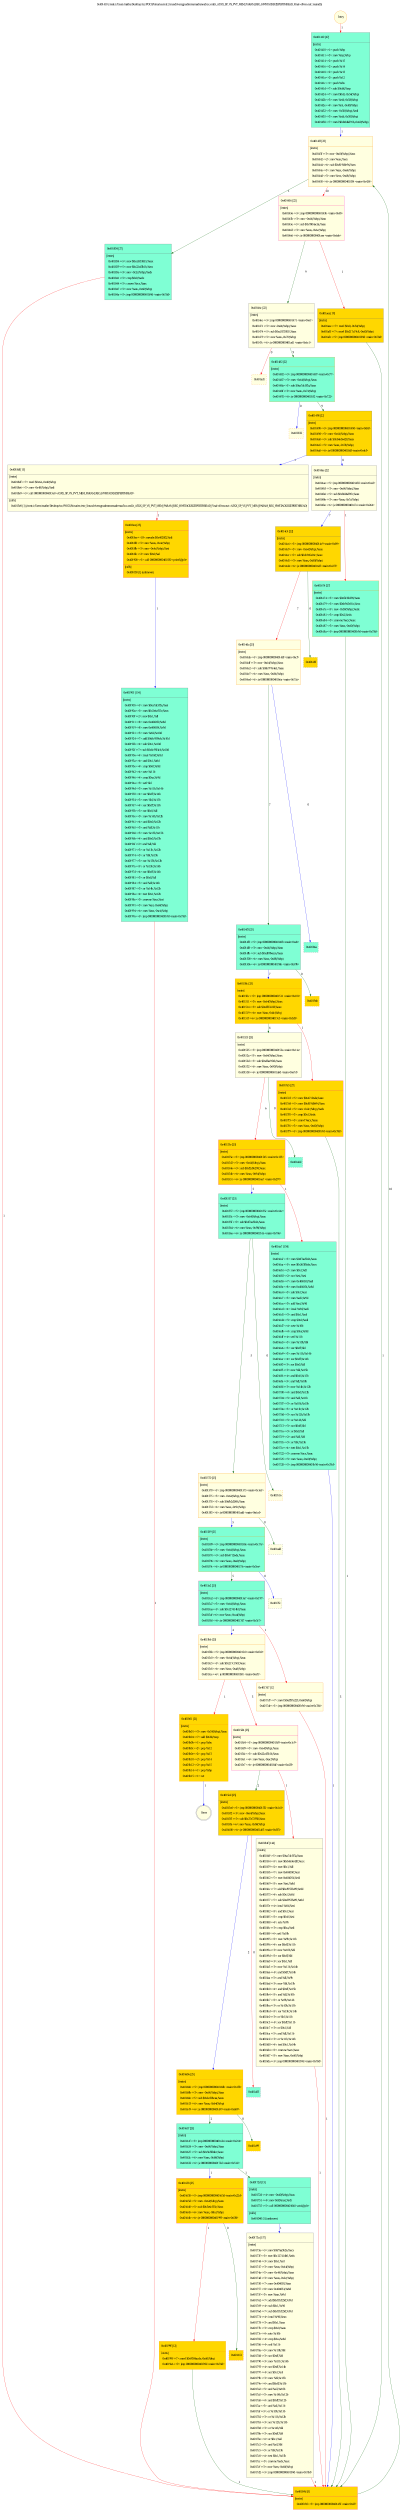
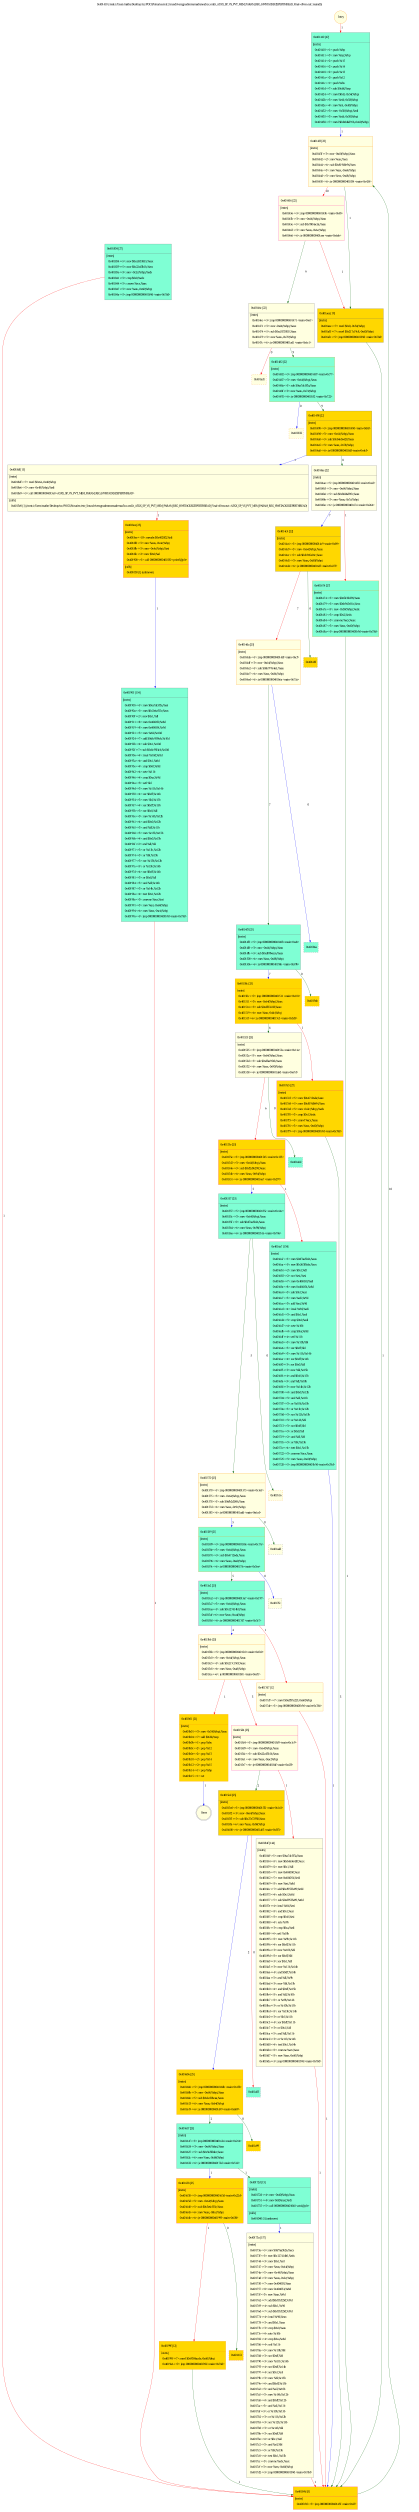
(241, 216) -> (349, 247)
(342, 460) -> (342, 460)
